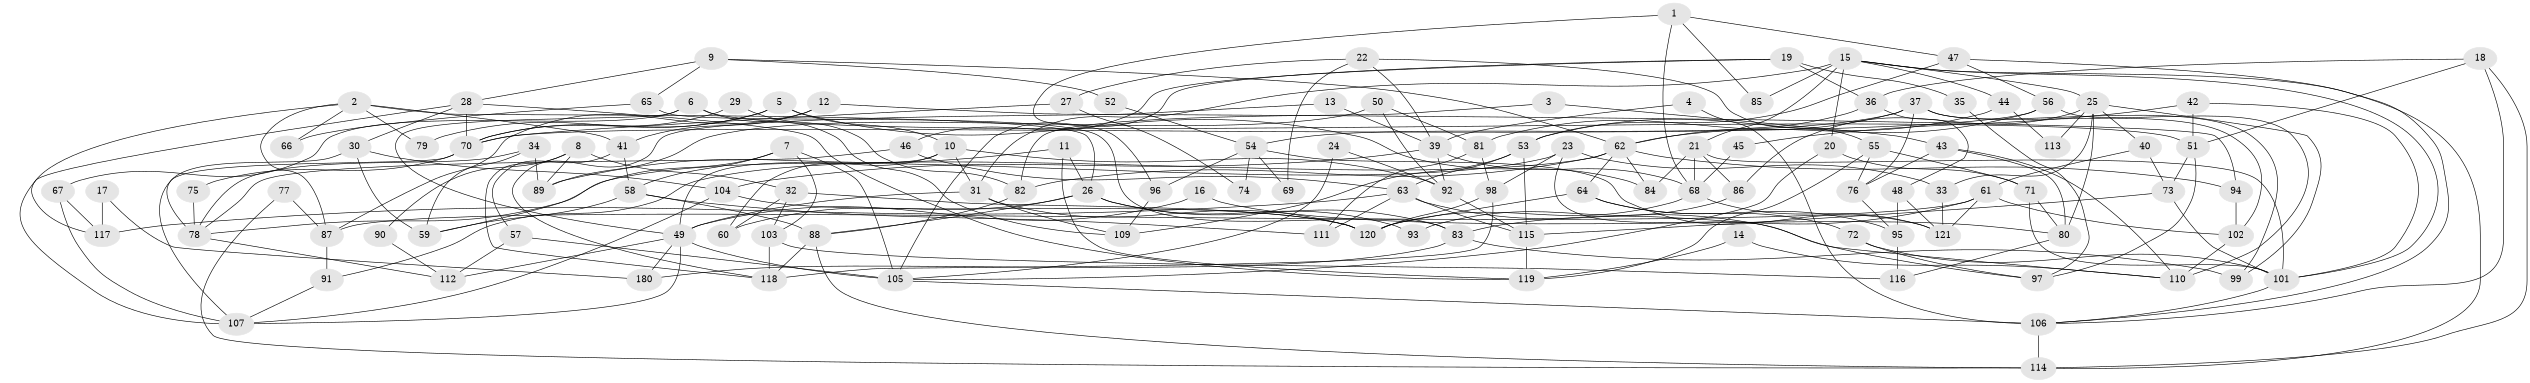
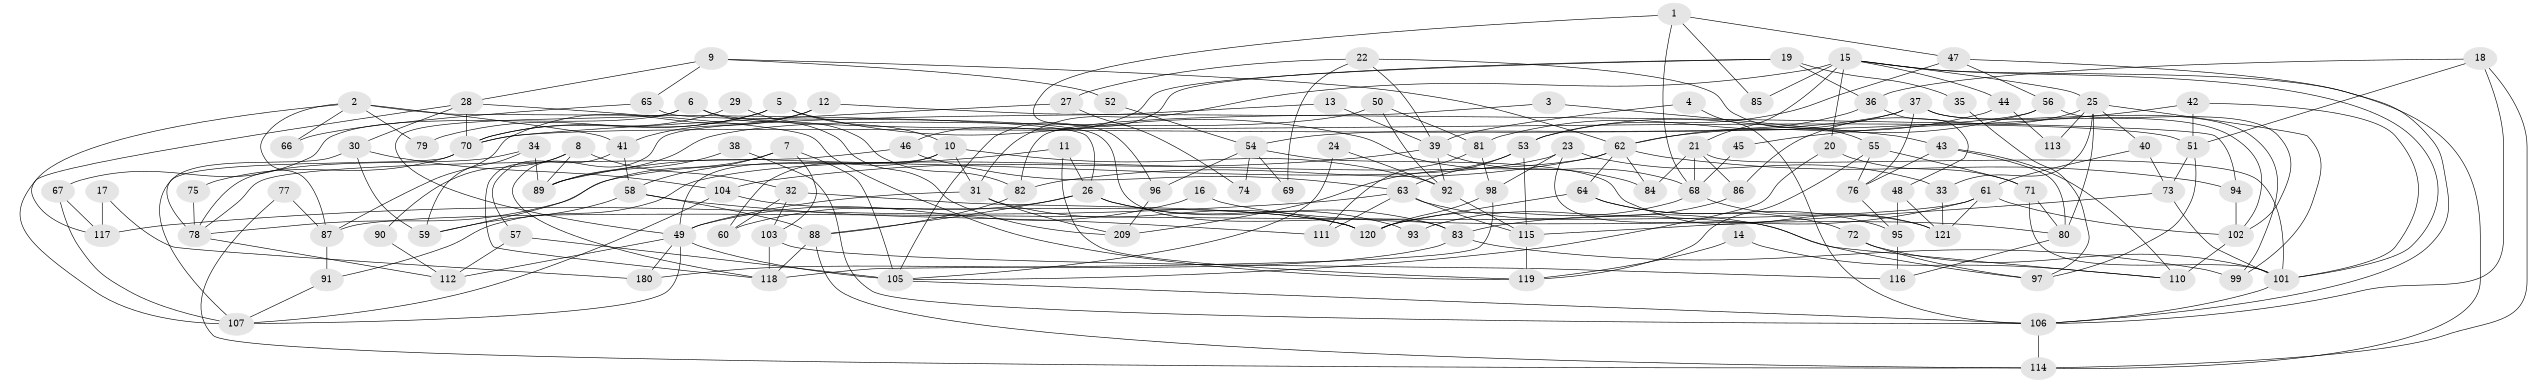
(2258, 121) -> (2235, 119)
none -> (735, 147)
(1122, 236) -> (1122, 236)
